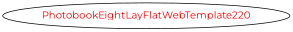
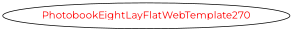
(146, 16) -> (146, 16)
